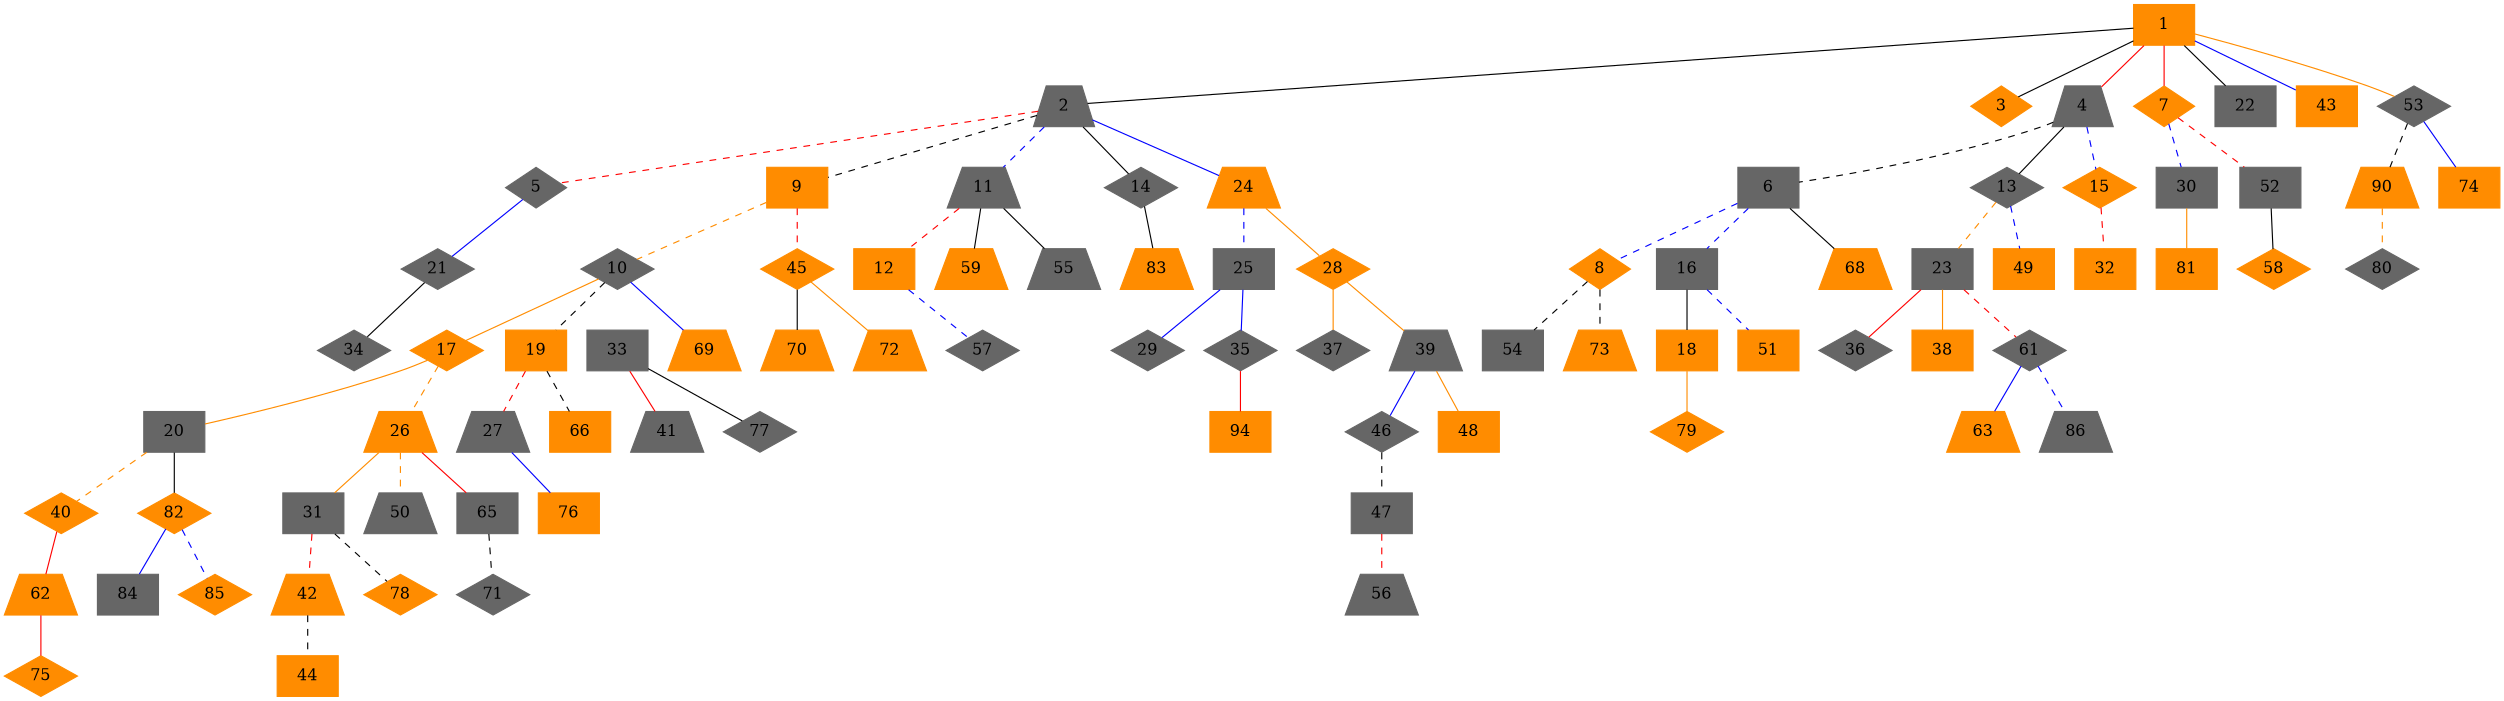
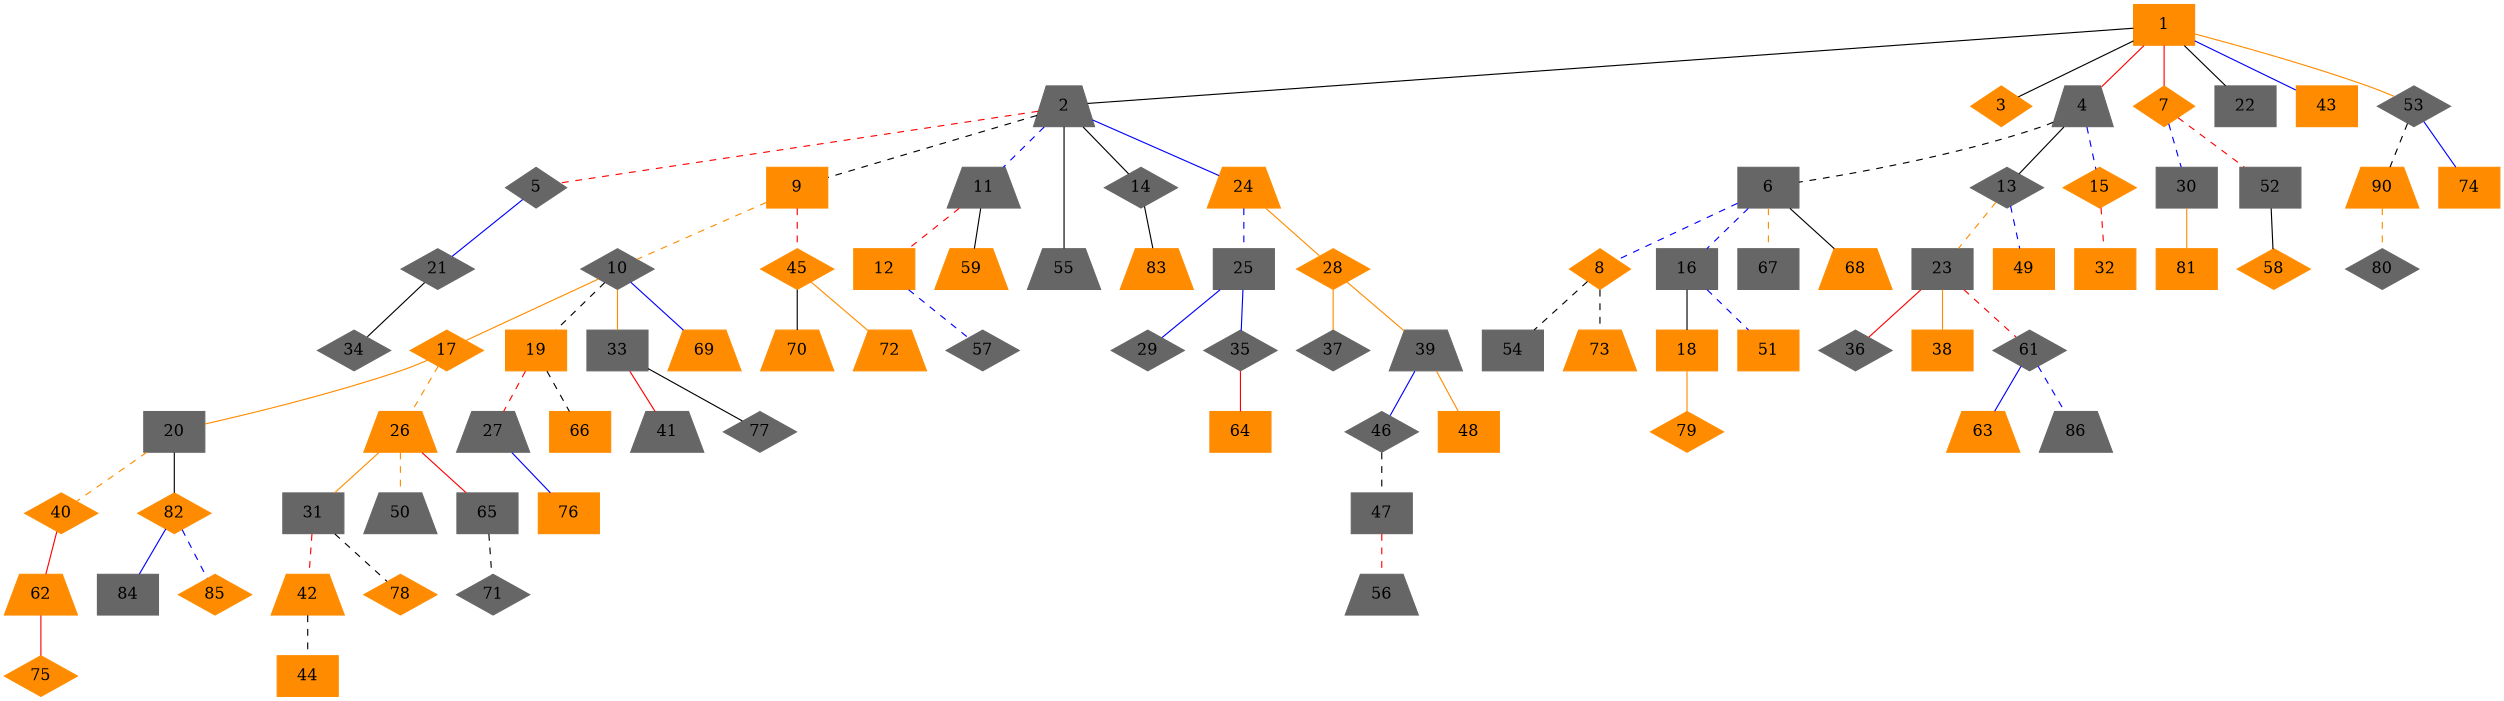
(1024, 228) -> (1064, 188)
none -> (1768, 269)
none -> (617, 310)
(1240, 432) -> (1240, 432)
